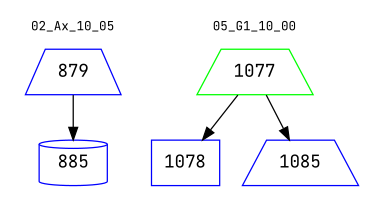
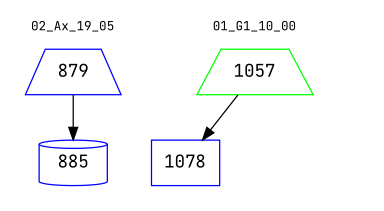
(73, 27) -> (73, 27)
(255, 27) -> (255, 27)
(255, 72) -> (255, 72)
(300, 163) -> none
